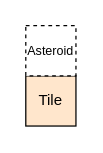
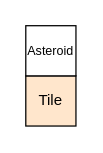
(51, 51) -> (51, 51)
